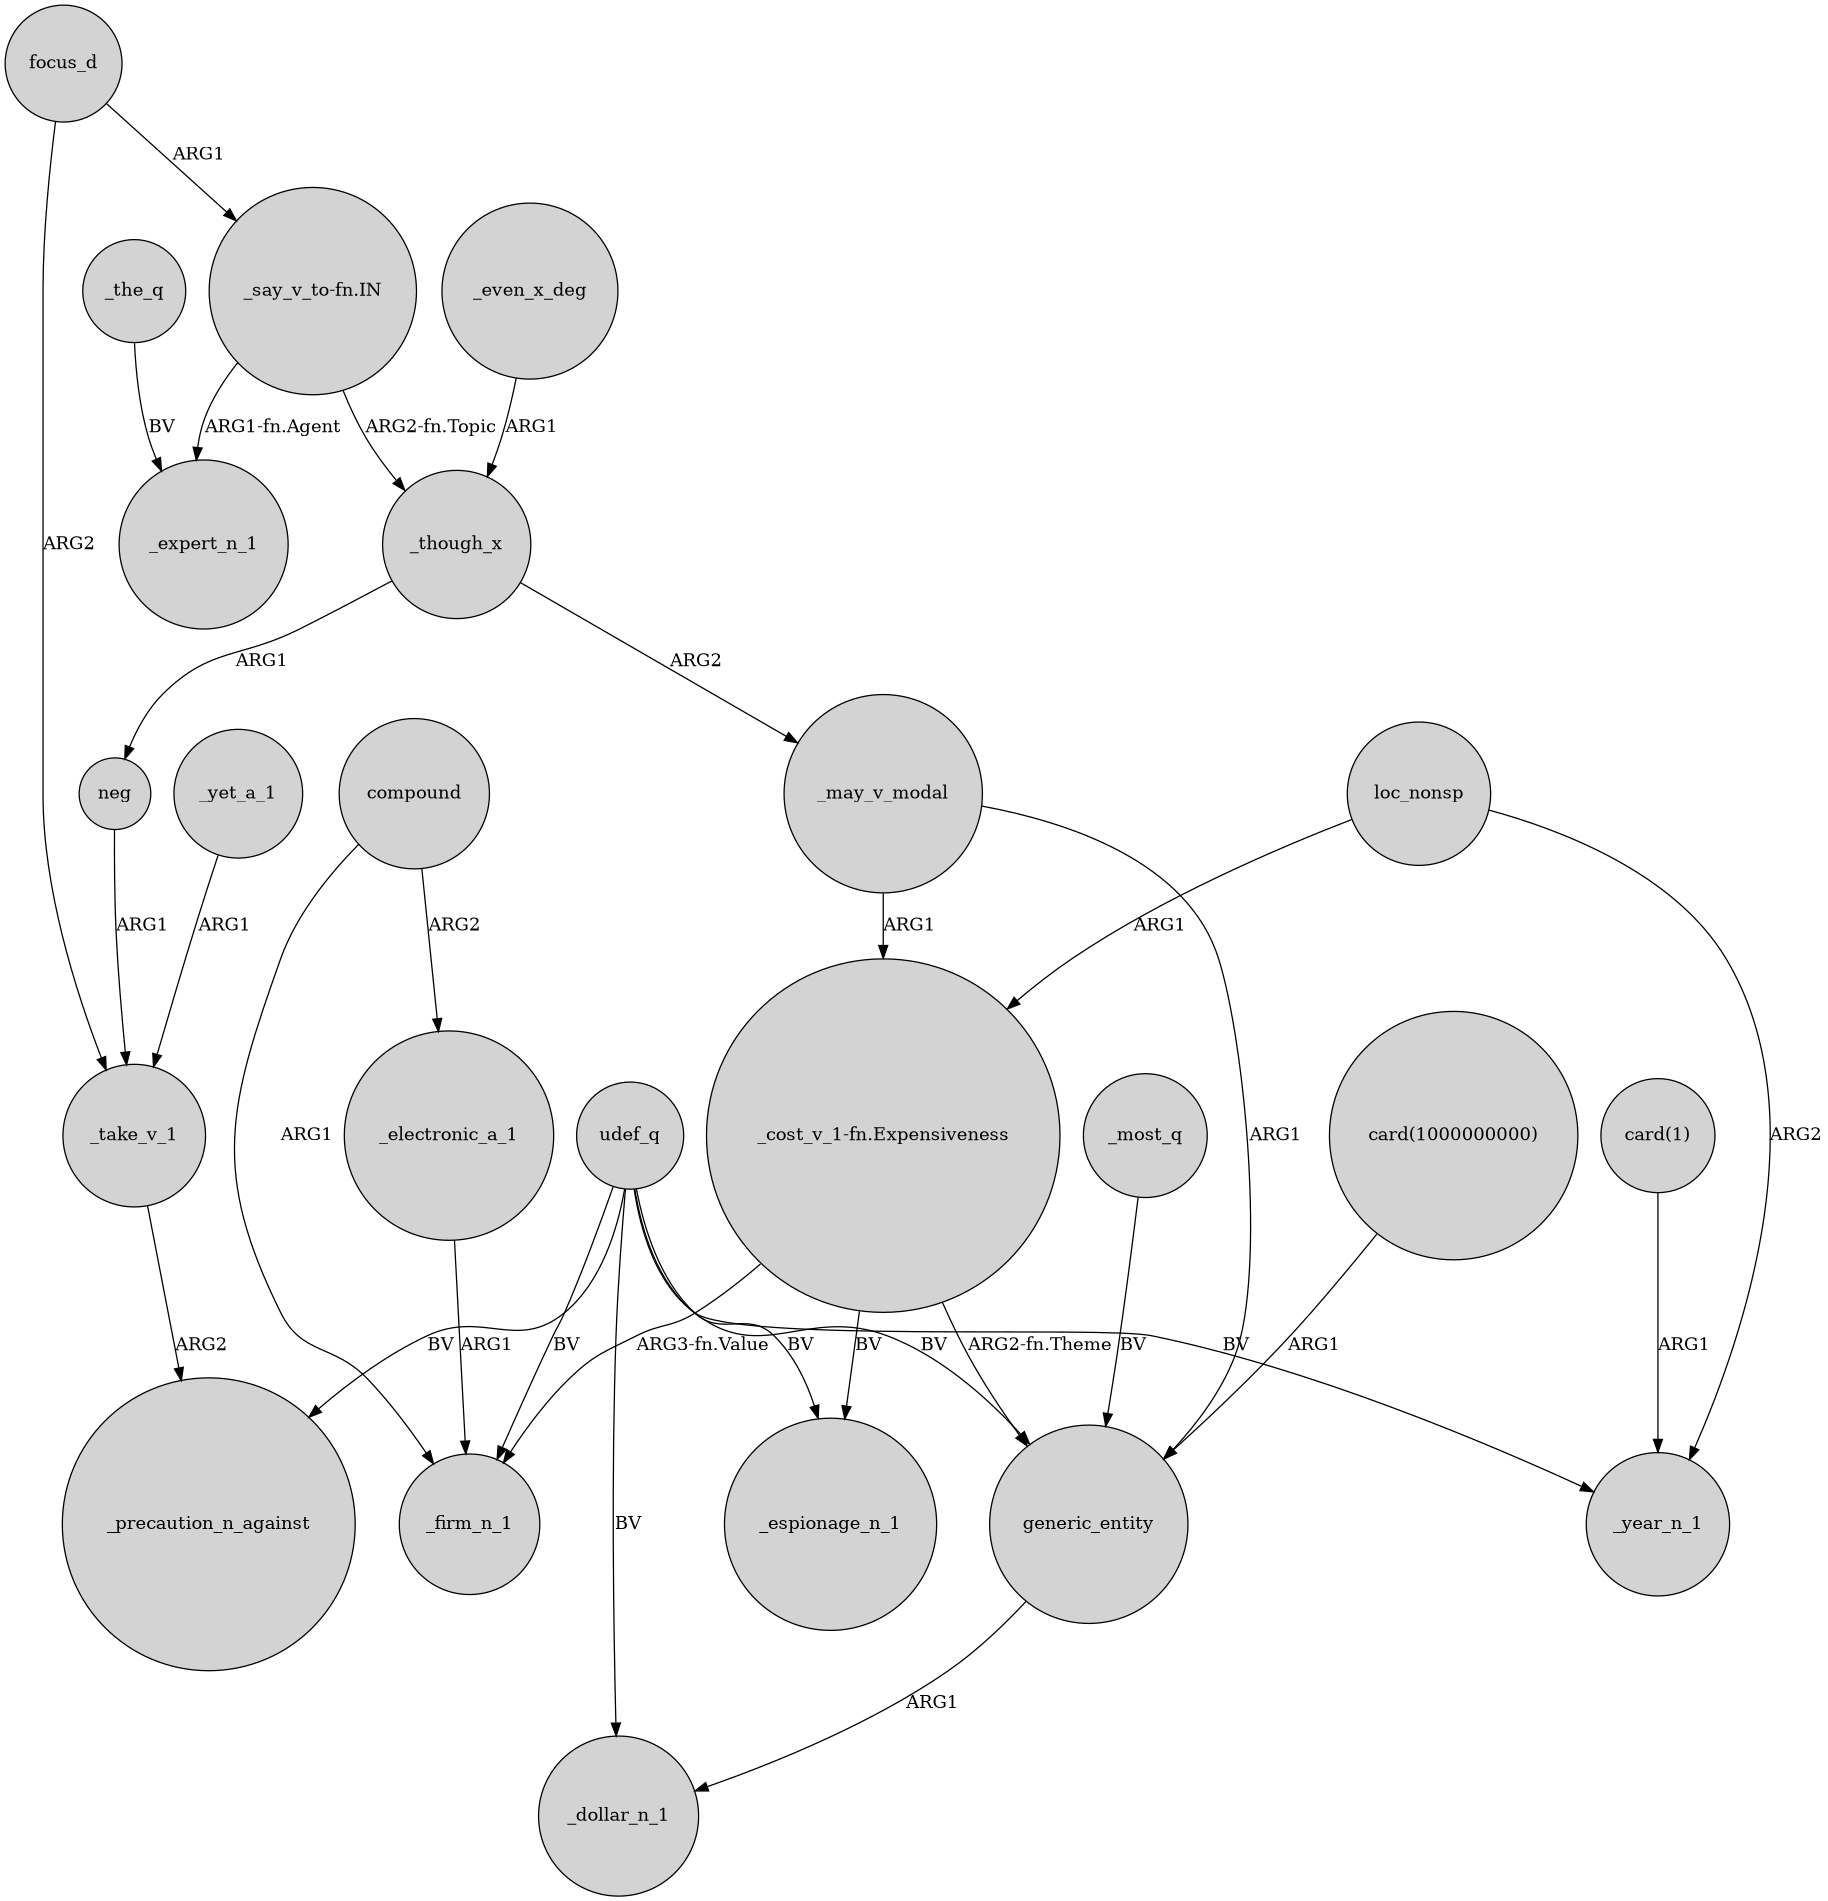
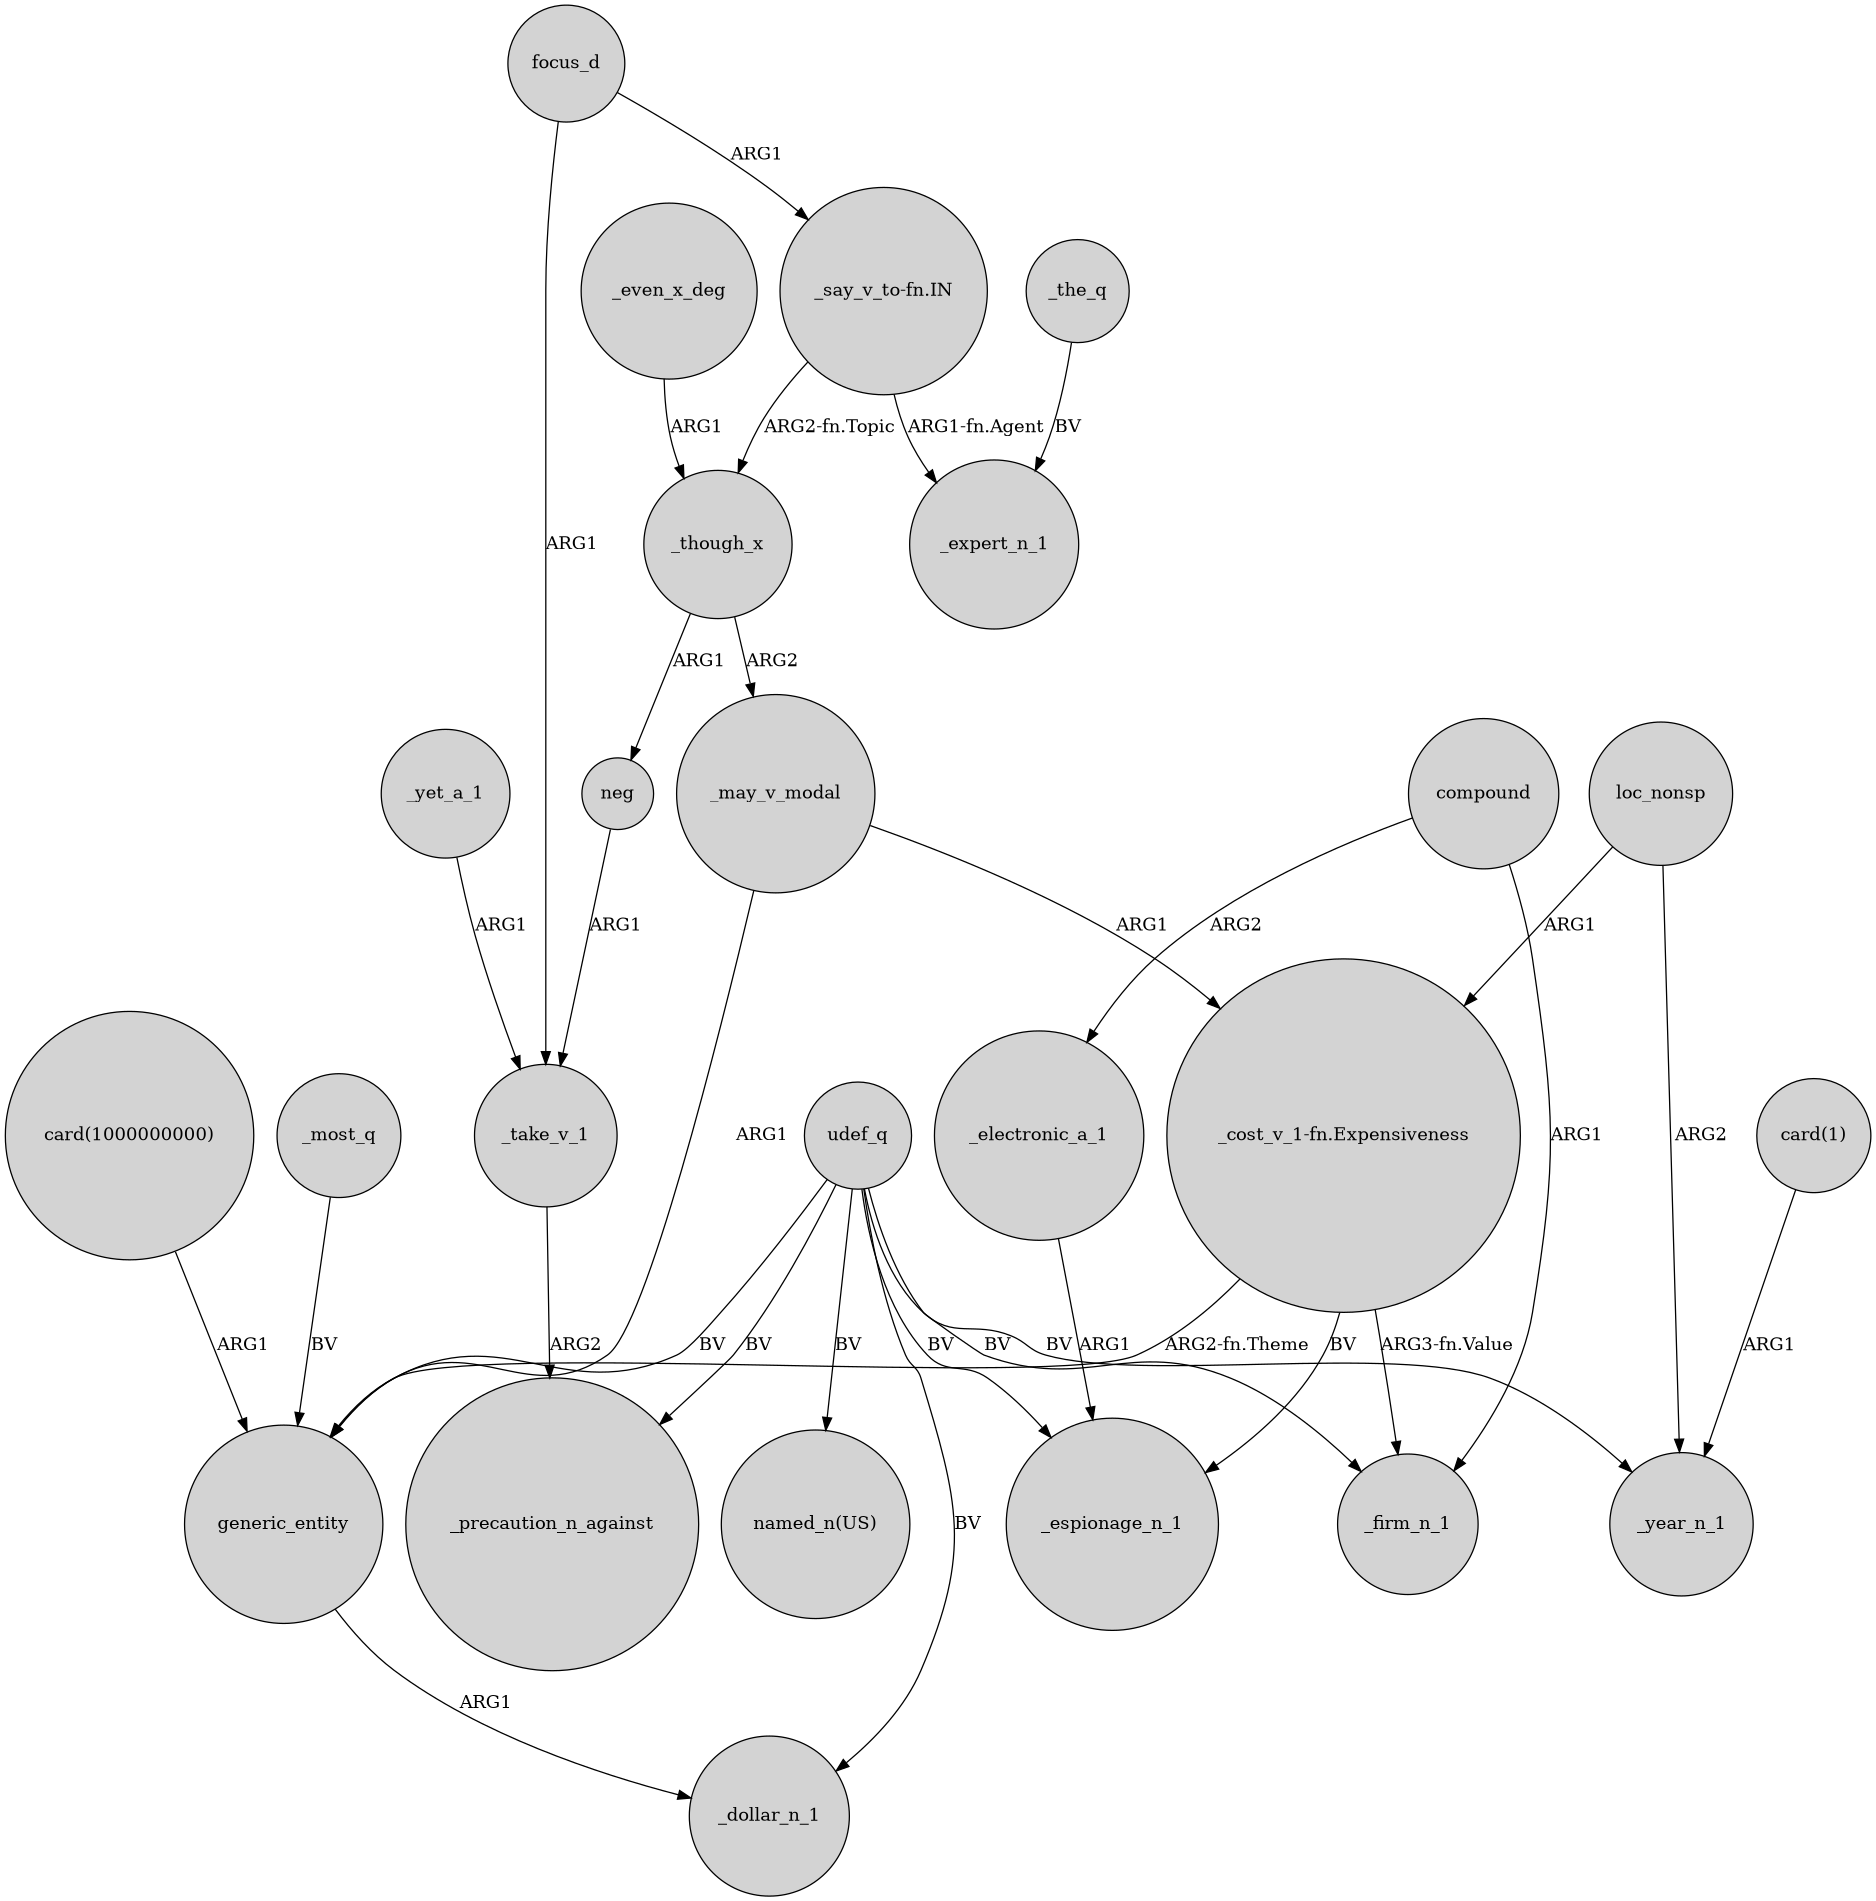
(69, 544) -> (572, 544)
(460, 1340) -> (1074, 1323)
none -> (816, 1524)
